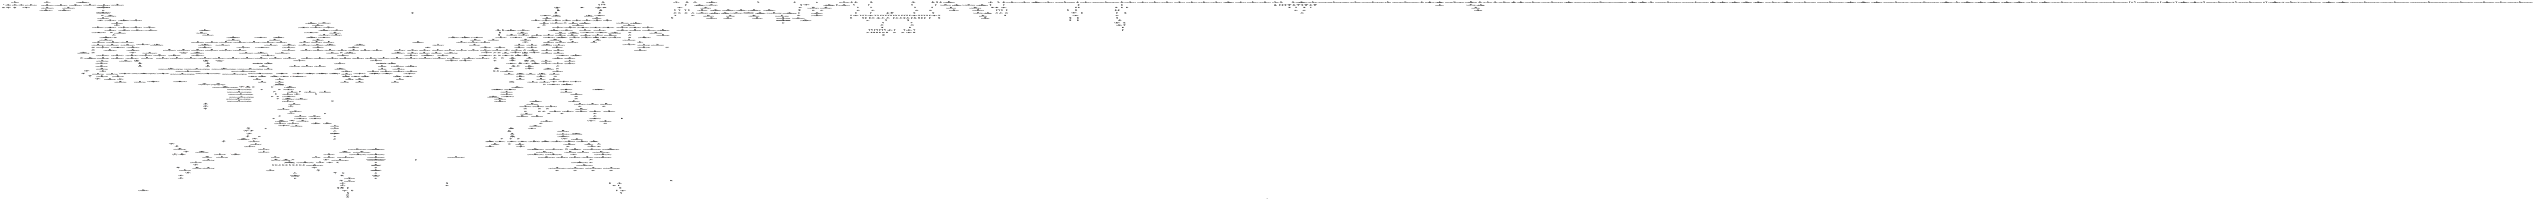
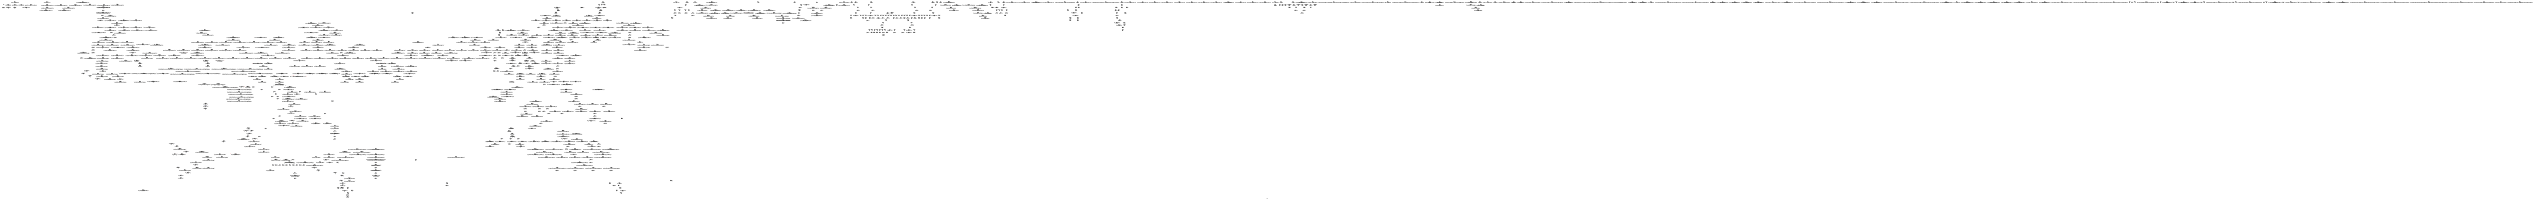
(132, 58) -> none
